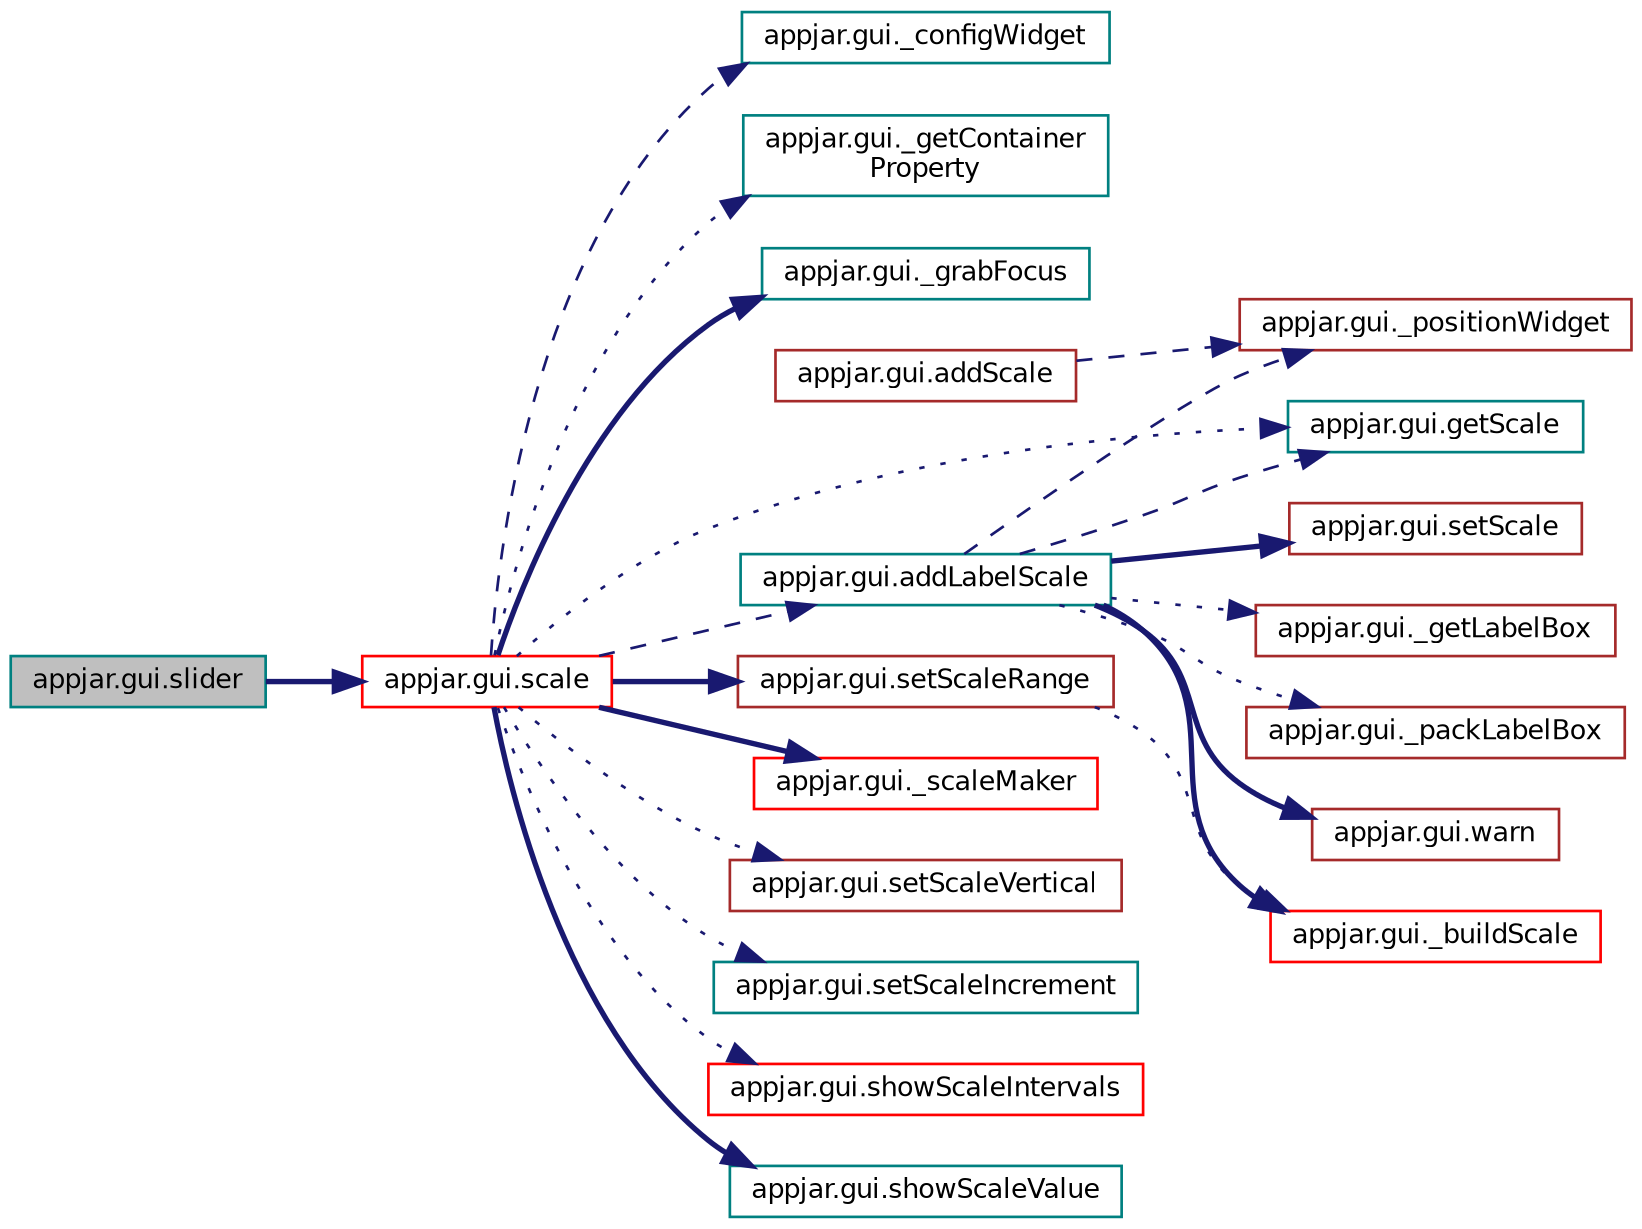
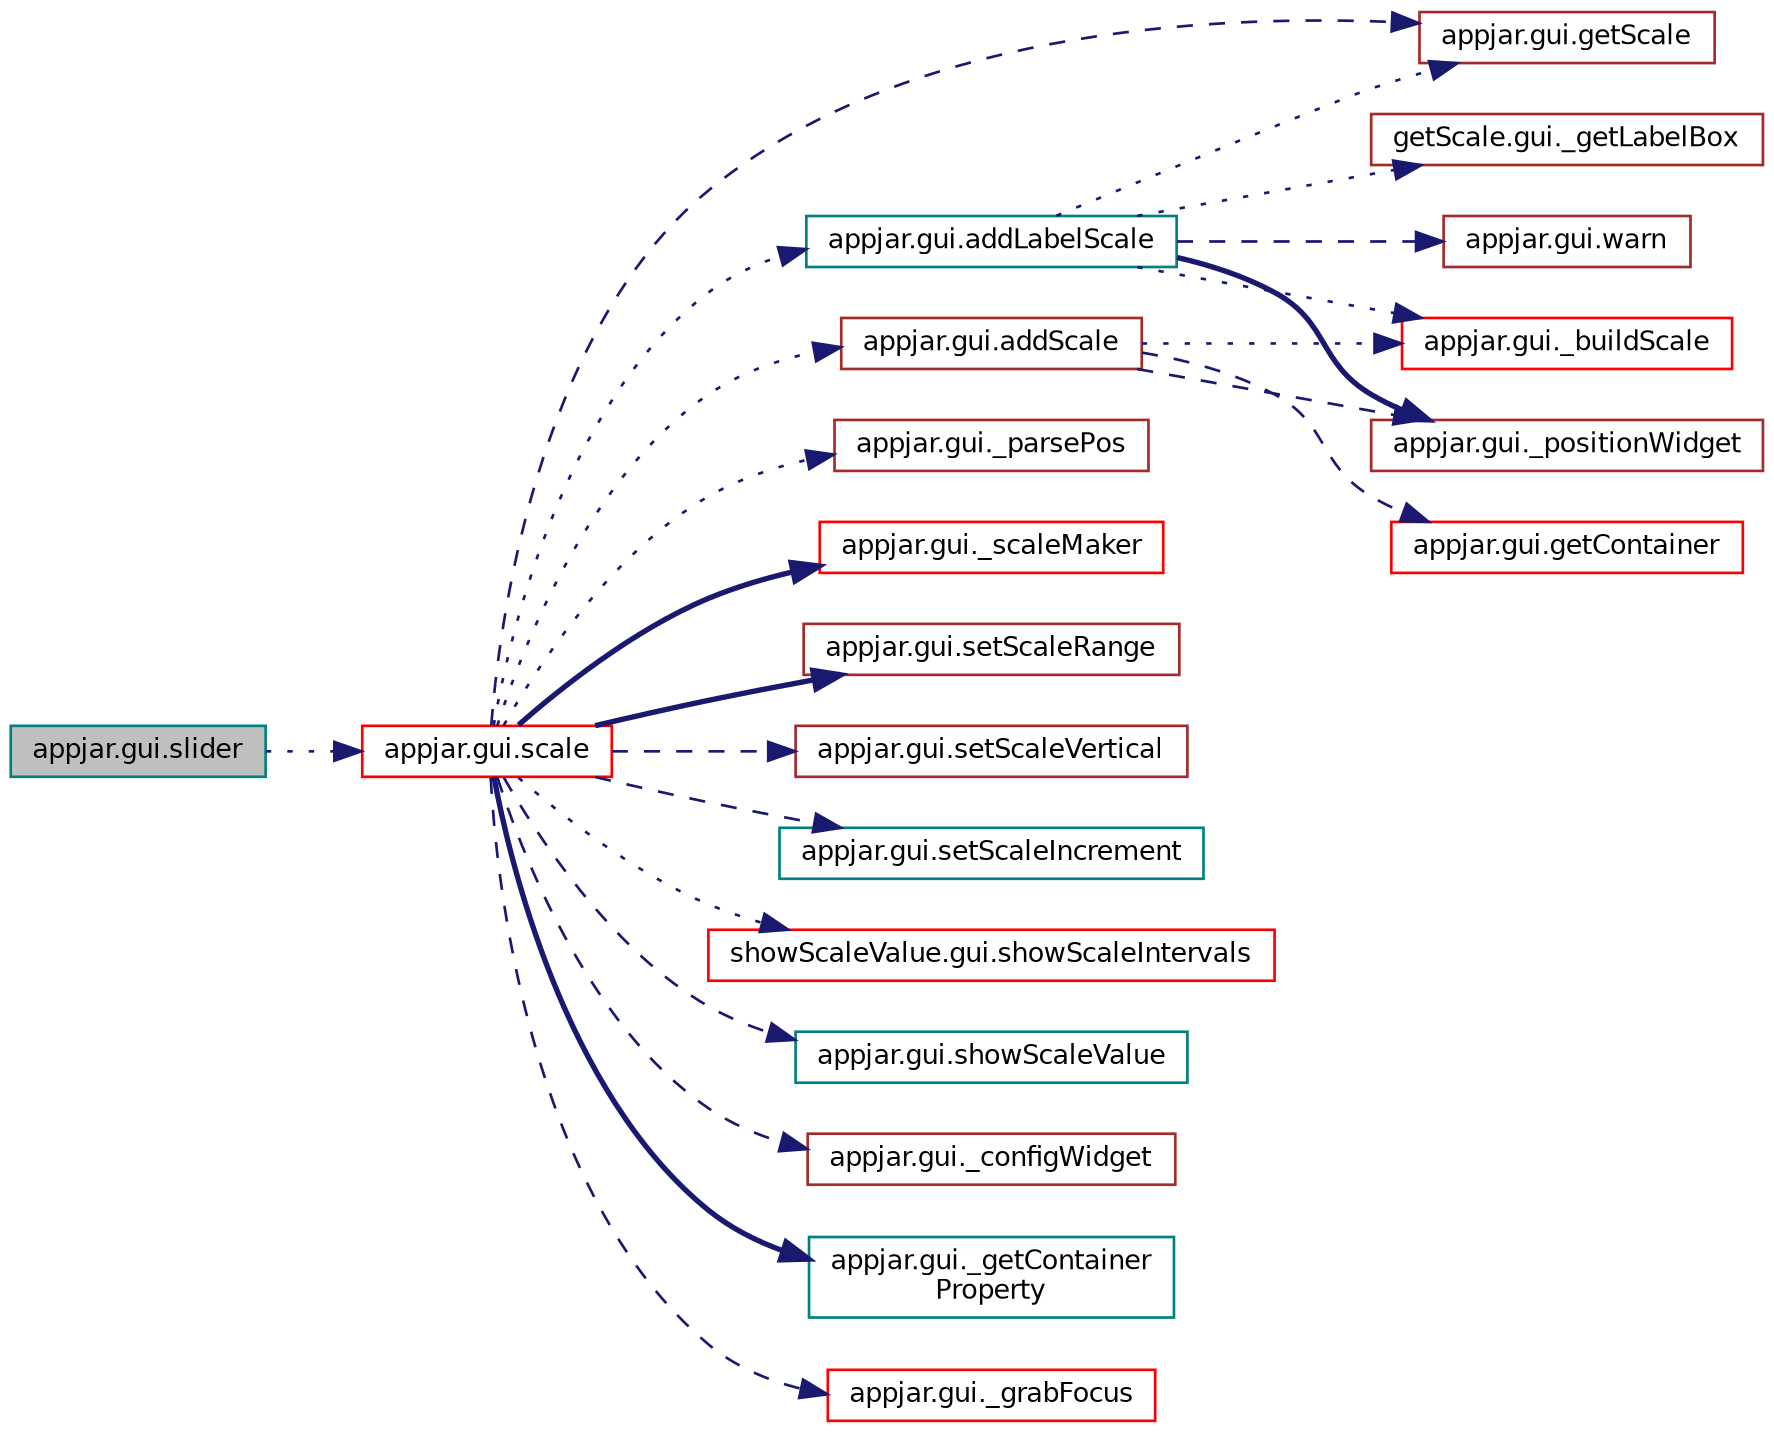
(926, 38) -> (991, 1159)
(926, 274) -> (991, 1395)
(574, 413) -> (585, 1050)
(1436, 427) -> (1567, 38)
none -> (991, 445)
(1104, 458) -> (1304, 315)
(588, 461) -> (565, 1131)
(867, 480) -> (761, 154)
none -> (609, 496)
(1161, 509) -> (1242, 139)
(1436, 529) -> none
none -> (1567, 547)
(1436, 631) -> (1567, 140)
(694, 634) -> (582, 453)
(300, 682) -> (300, 751)
(1436, 733) -> none
(1191, 752) -> (1311, 298)
(1211, 752) -> (1296, 241)
(1174, 765) -> (1258, 343)
(630, 791) -> (690, 751)
(605, 846) -> (704, 801)
(571, 952) -> (614, 929)
(926, 1089) -> (991, 955)
